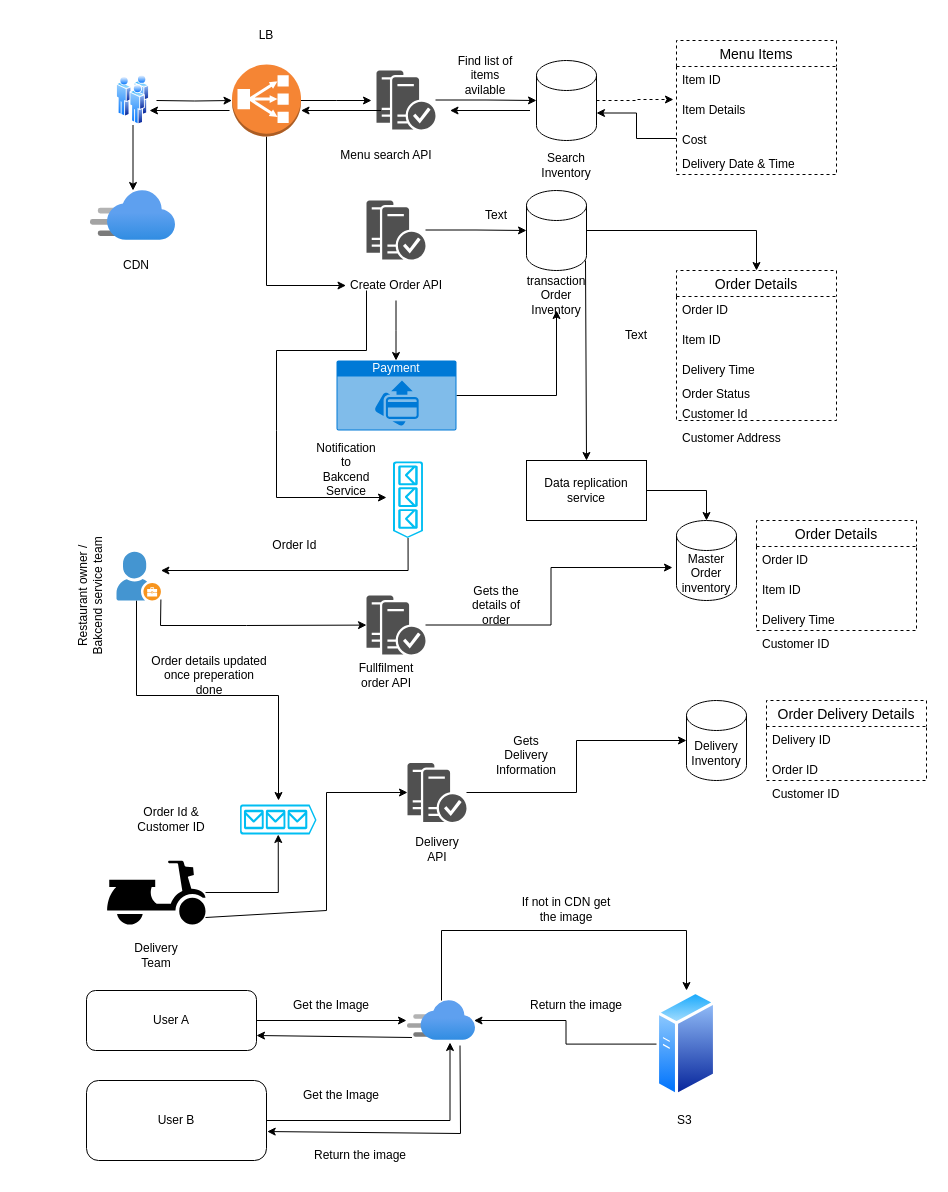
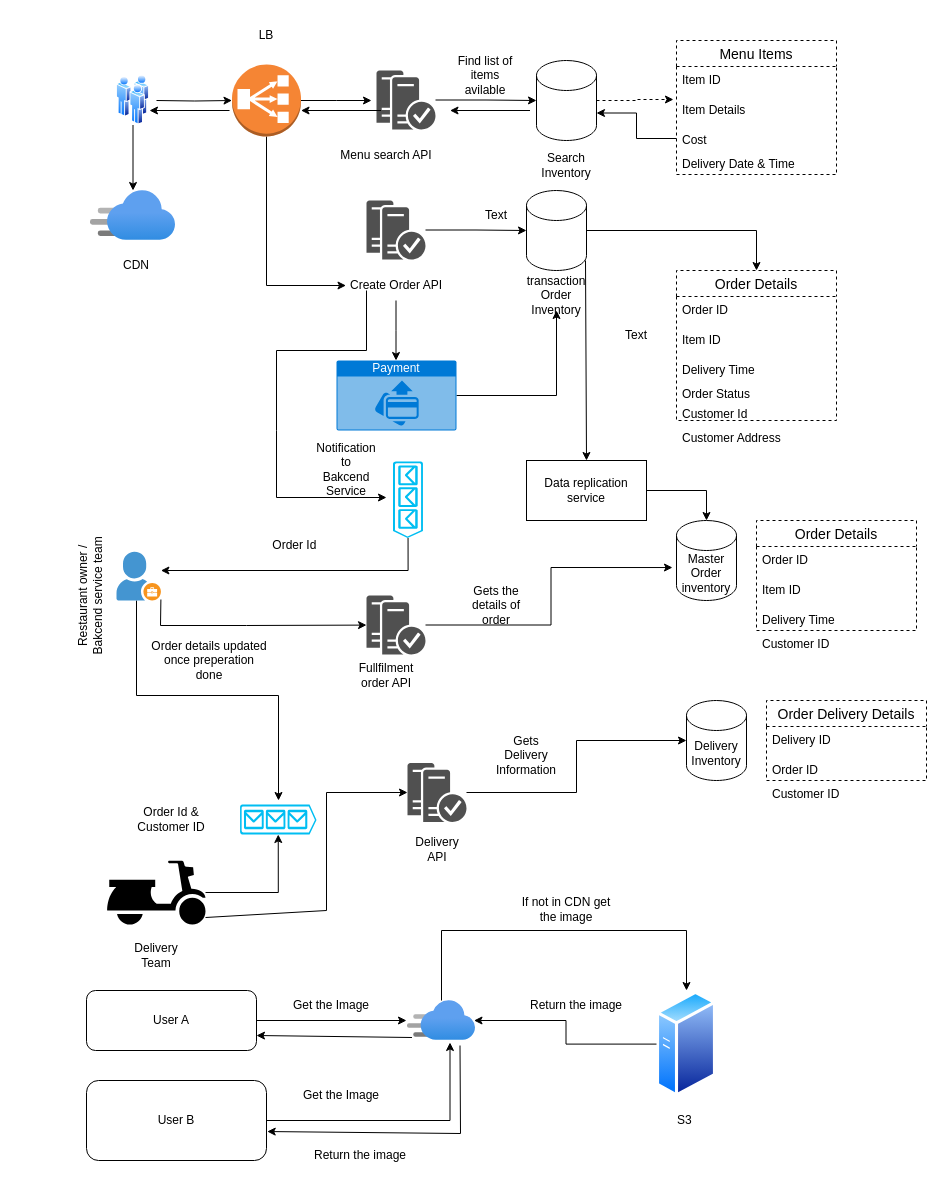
(210, 676) -> (210, 661)
